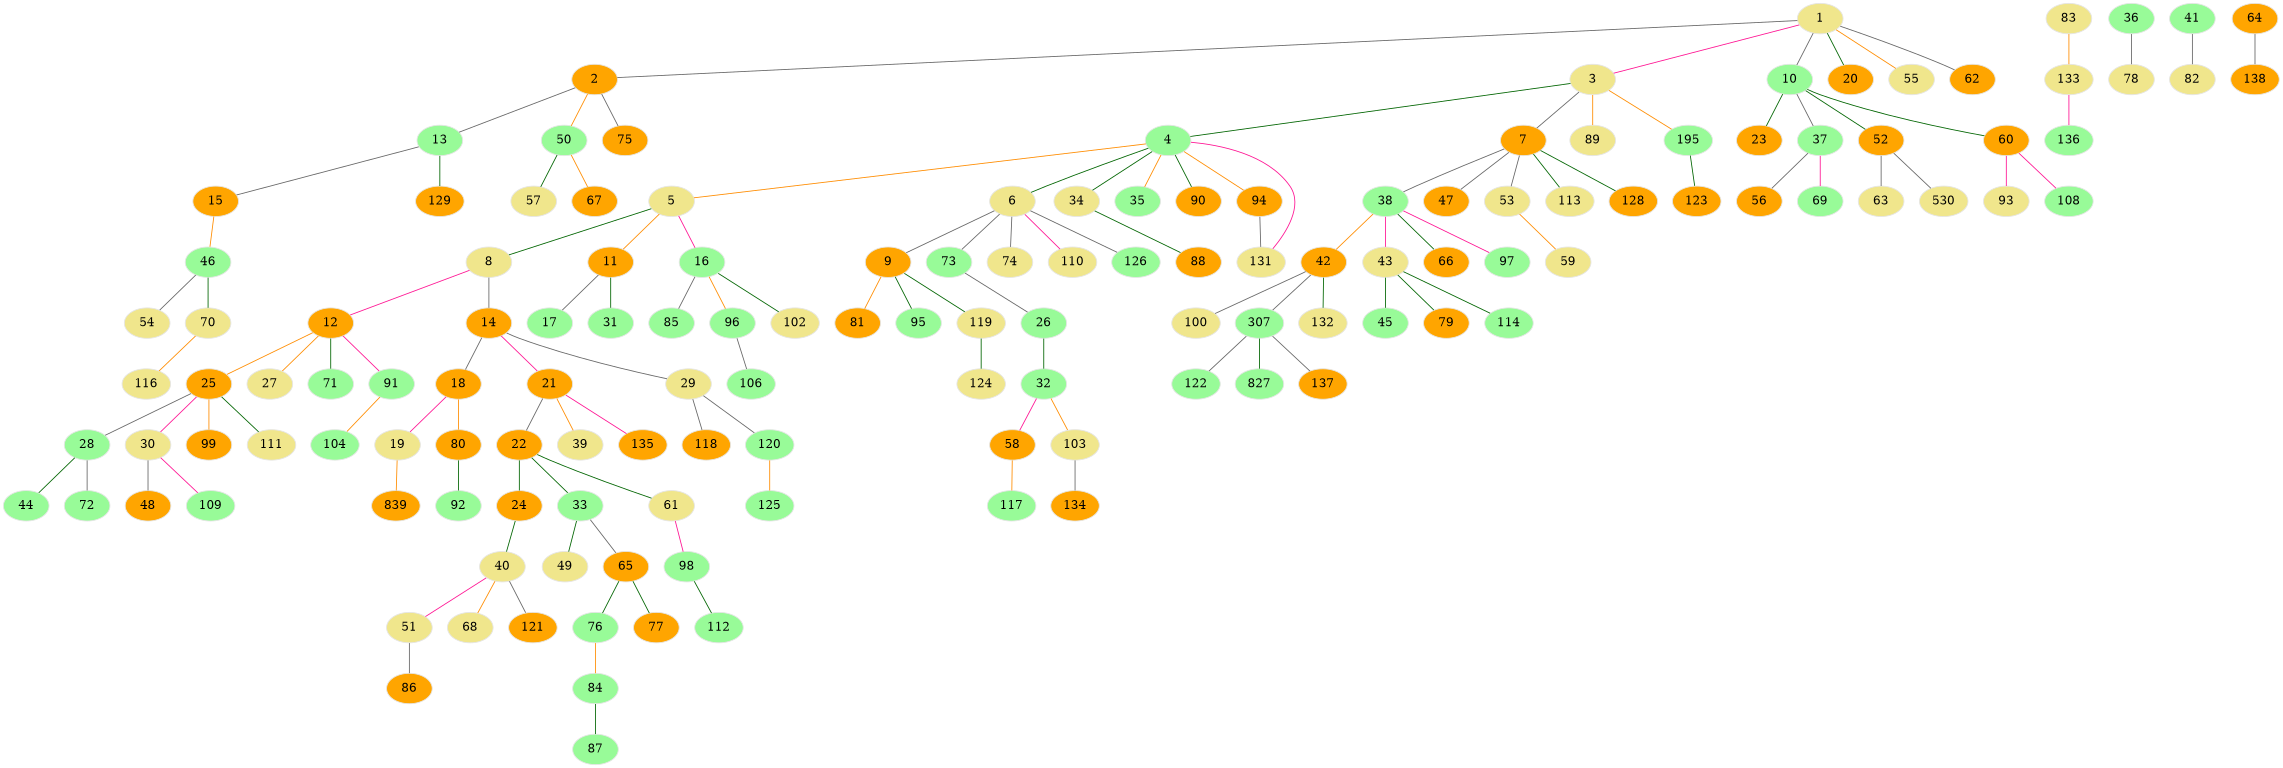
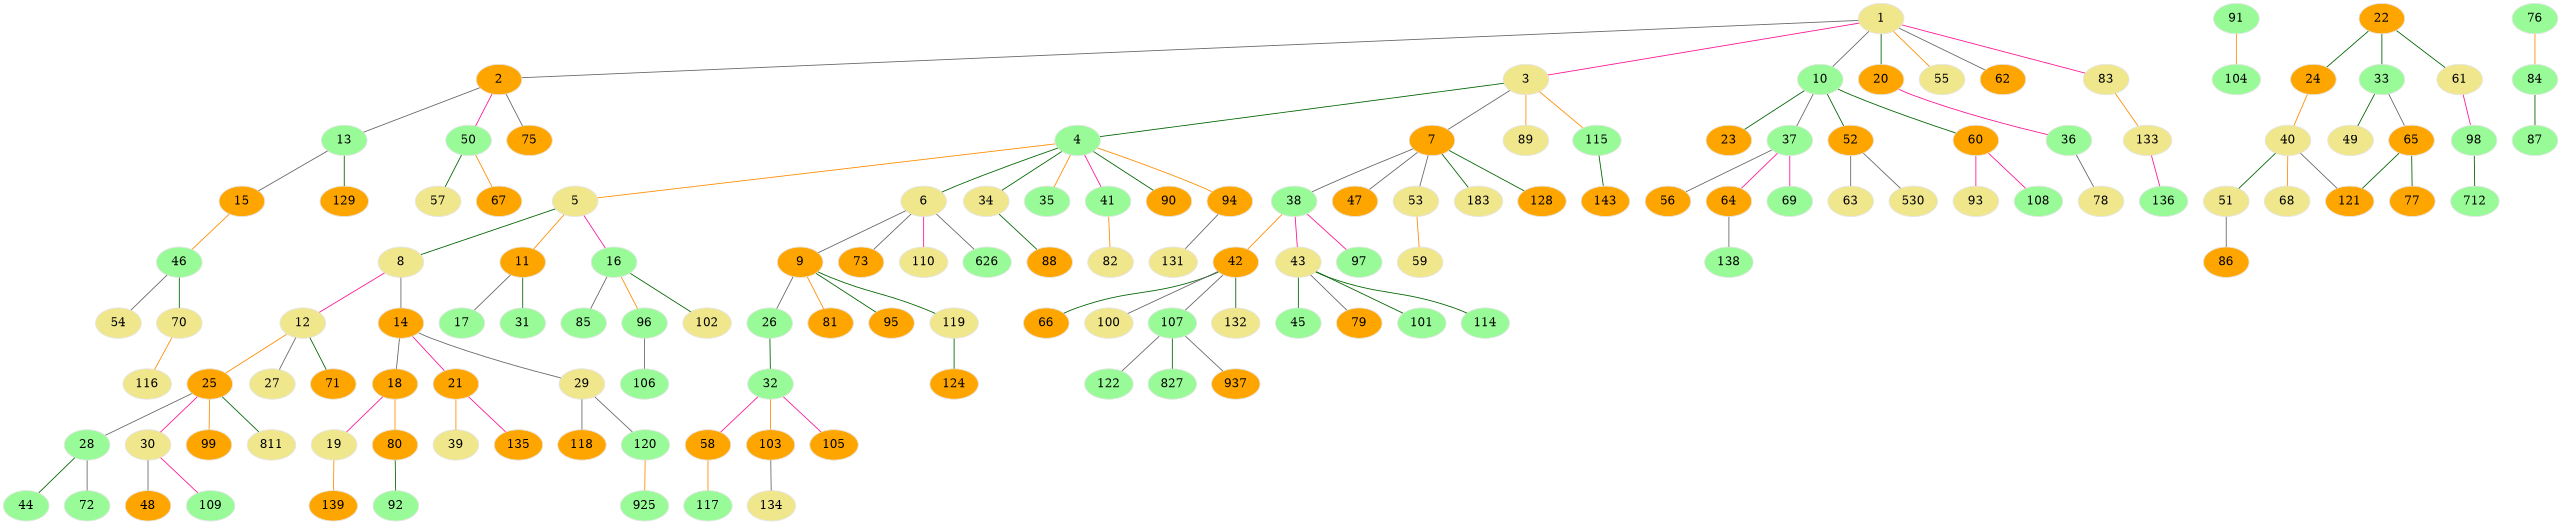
none -> (1994, 49)
(2192, 49) -> (1109, 232)
(2255, 80) -> (1729, 262)
(579, 110) -> (484, 110)
none -> (1972, 115)
(1688, 140) -> (1597, 140)
(1275, 171) -> (1093, 171)
none -> (1759, 171)
(1570, 201) -> (1479, 201)
(1697, 201) -> (1605, 201)
(1416, 232) -> (1141, 293)
(949, 262) -> (861, 262)
(1010, 262) -> none
(1136, 262) -> (987, 262)
(996, 293) -> (785, 293)
(1416, 293) -> (1329, 293)
(331, 323) -> (303, 323)
(919, 323) -> (892, 323)
(1259, 323) -> (1172, 323)
none -> (1422, 323)
(300, 353) -> (288, 354)
(361, 353) -> none
(331, 384) -> (333, 384)
(981, 384) -> (954, 384)
(1323, 384) -> (1236, 384)
(535, 414) -> none
(272, 445) -> (272, 445)
none -> (834, 445)
(1075, 445) -> (771, 445)
(396, 506) -> (333, 506)
(770, 506) -> (645, 506)
(1075, 506) -> (771, 506)
(511, 536) -> (2301, 110)
(456, 597) -> (2257, 171)
(611, 597) -> (2381, 171)
(719, 628) -> (2475, 201)
